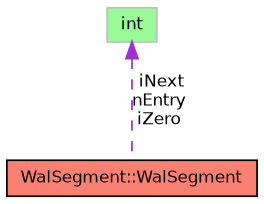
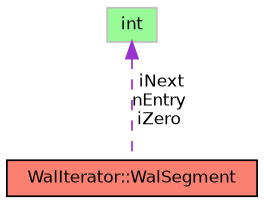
(132, 178) -> (132, 178)
